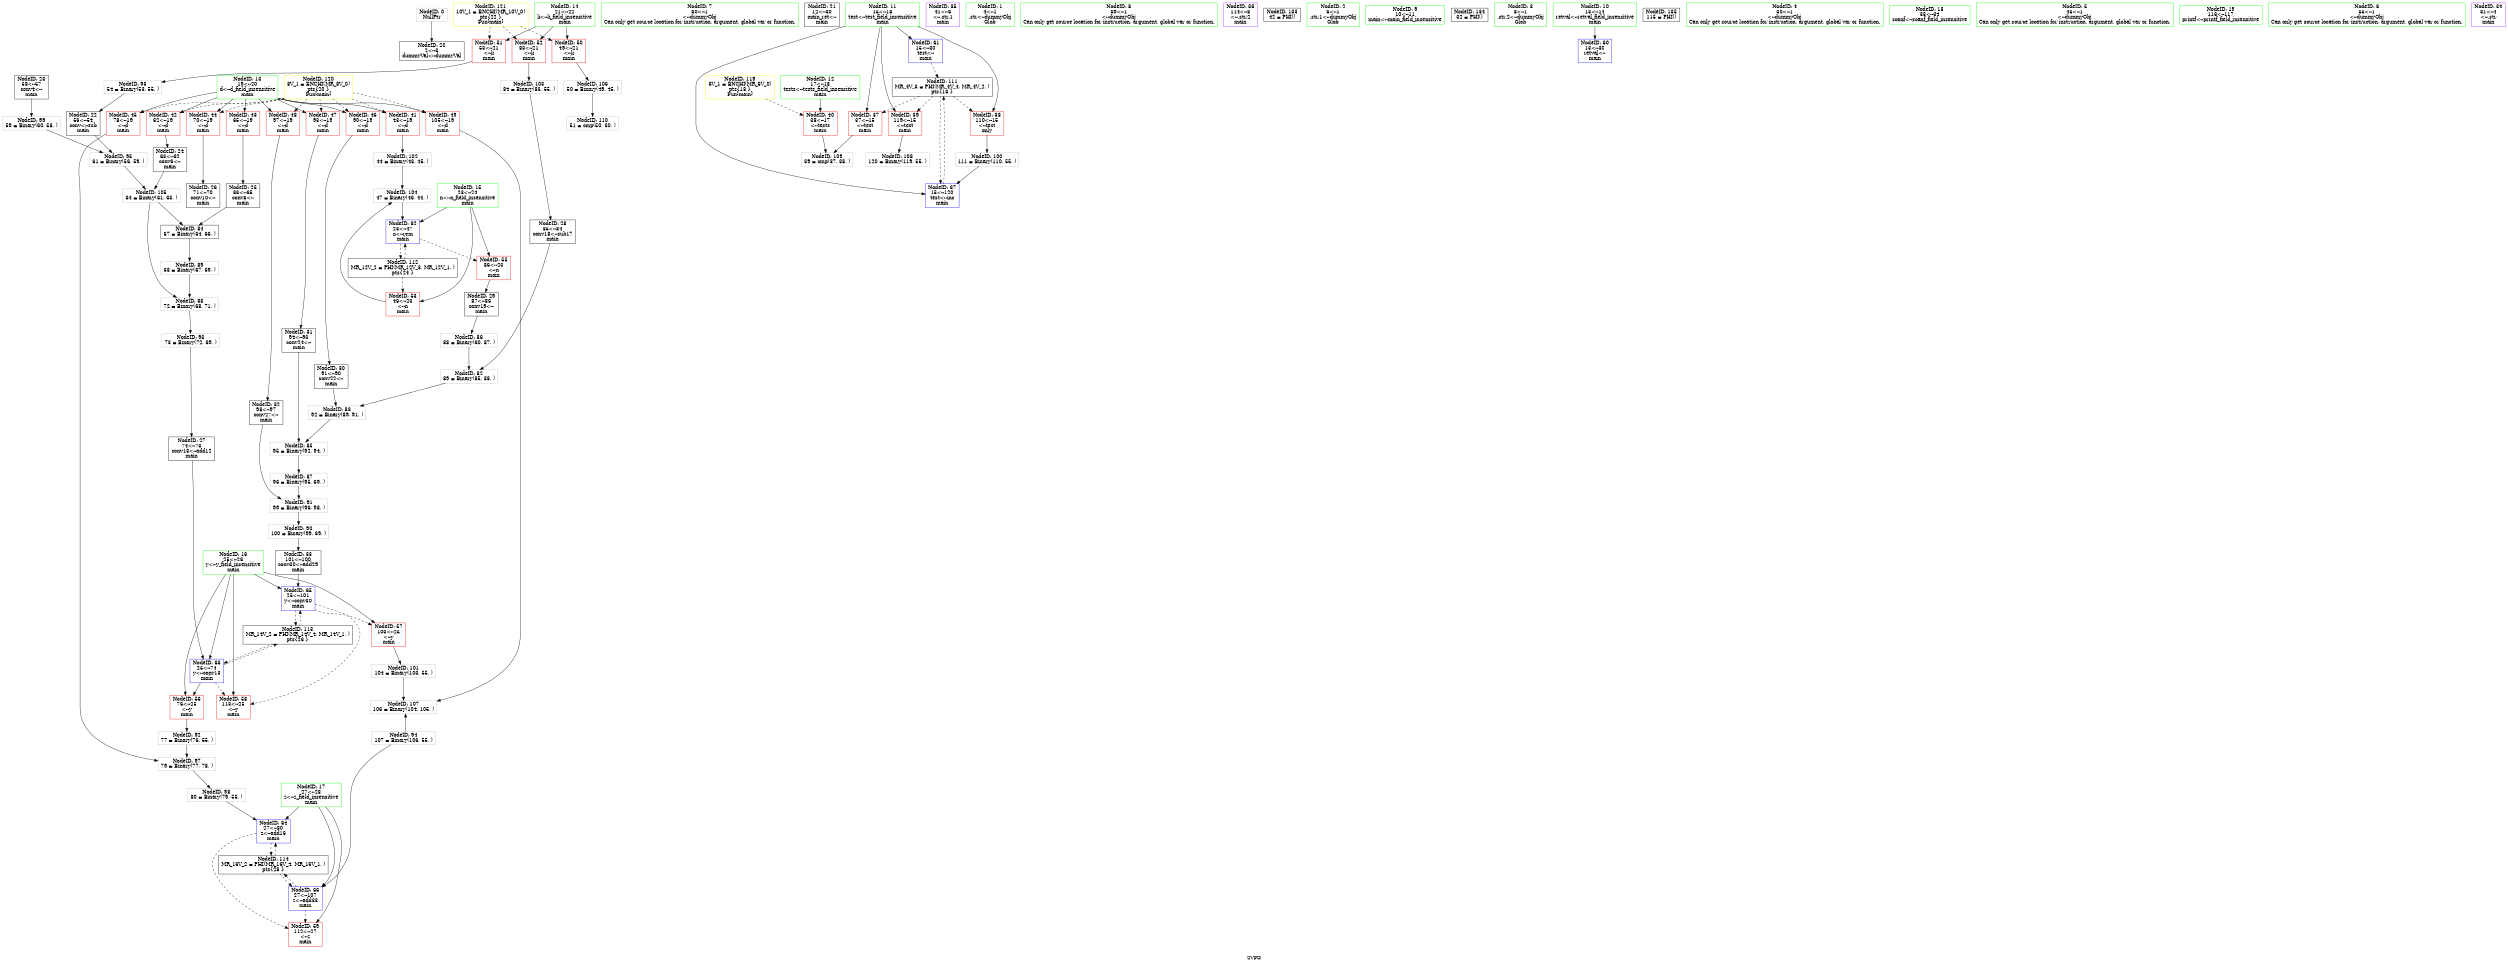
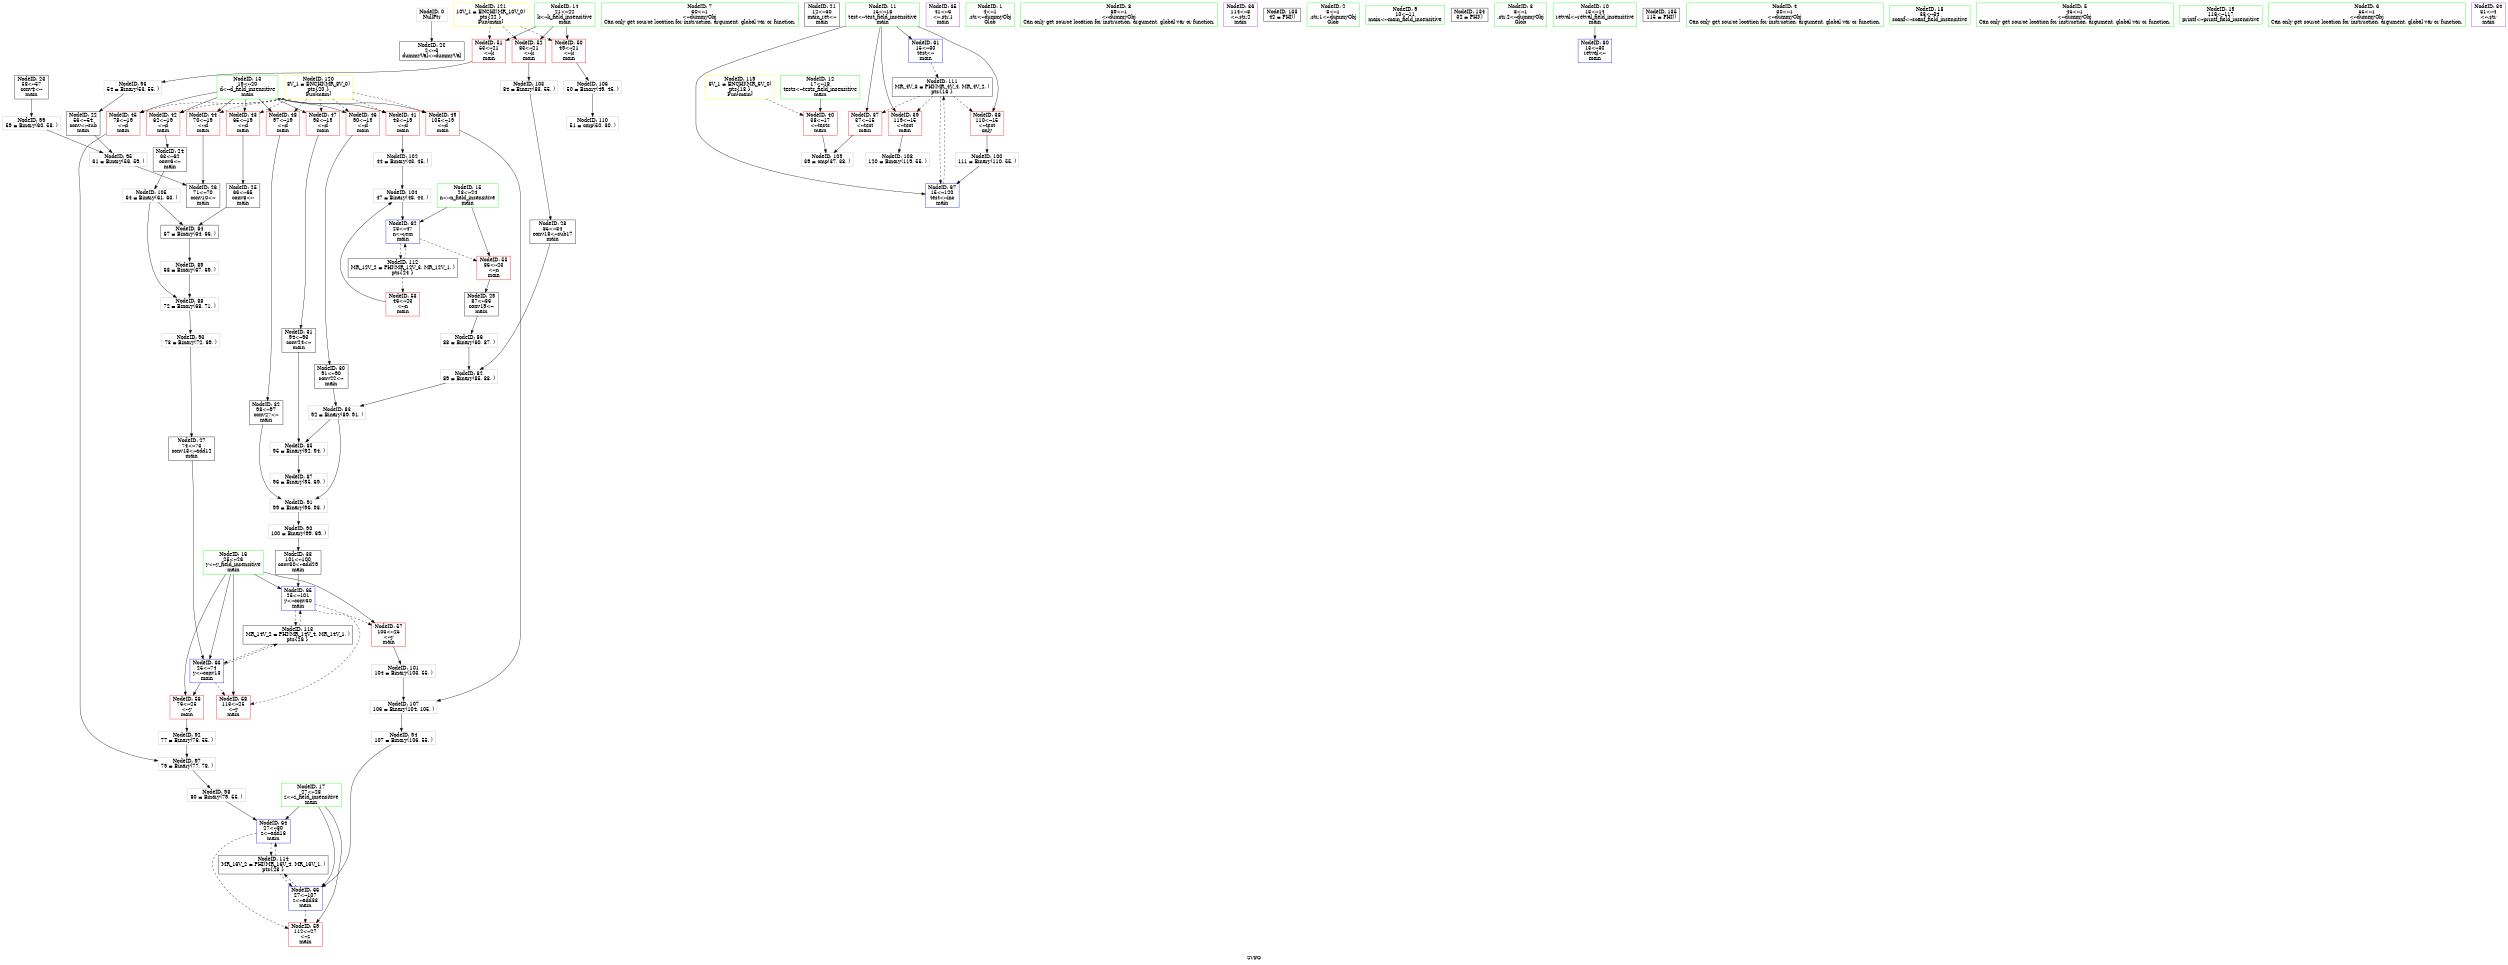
none -> (277, 105)
(134, 176) -> (159, 175)
(468, 266) -> none
(299, 491) -> (339, 462)
(406, 724) -> (401, 721)
